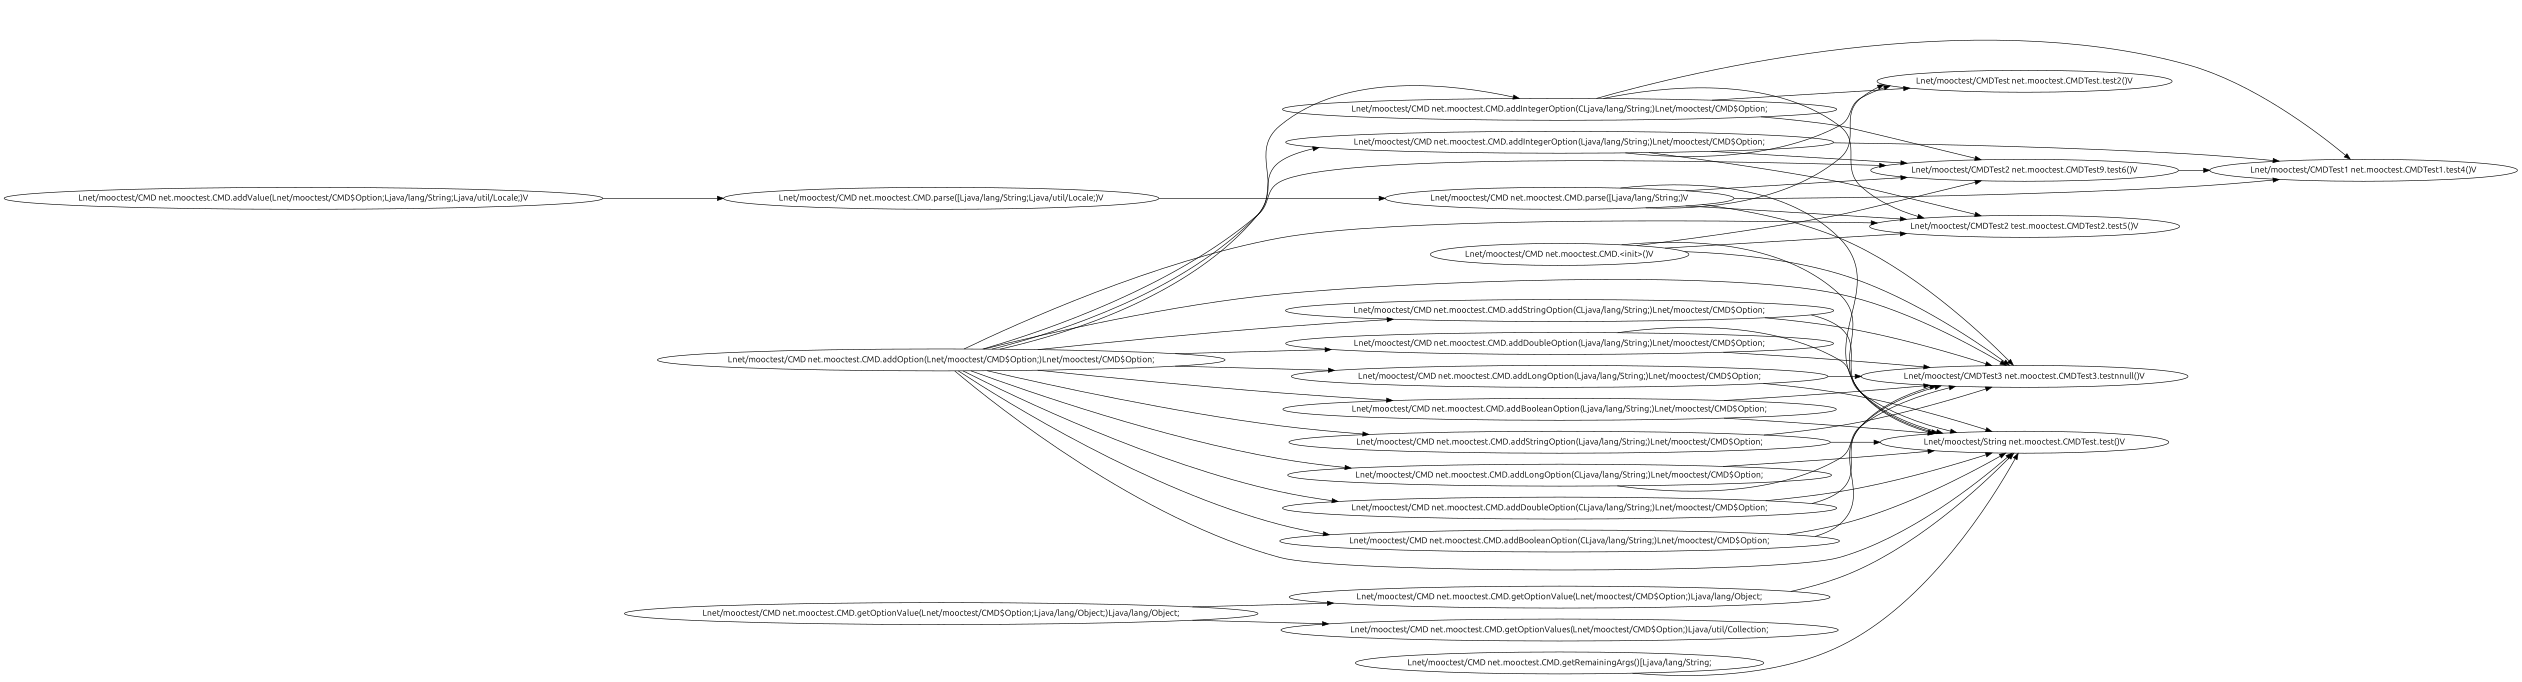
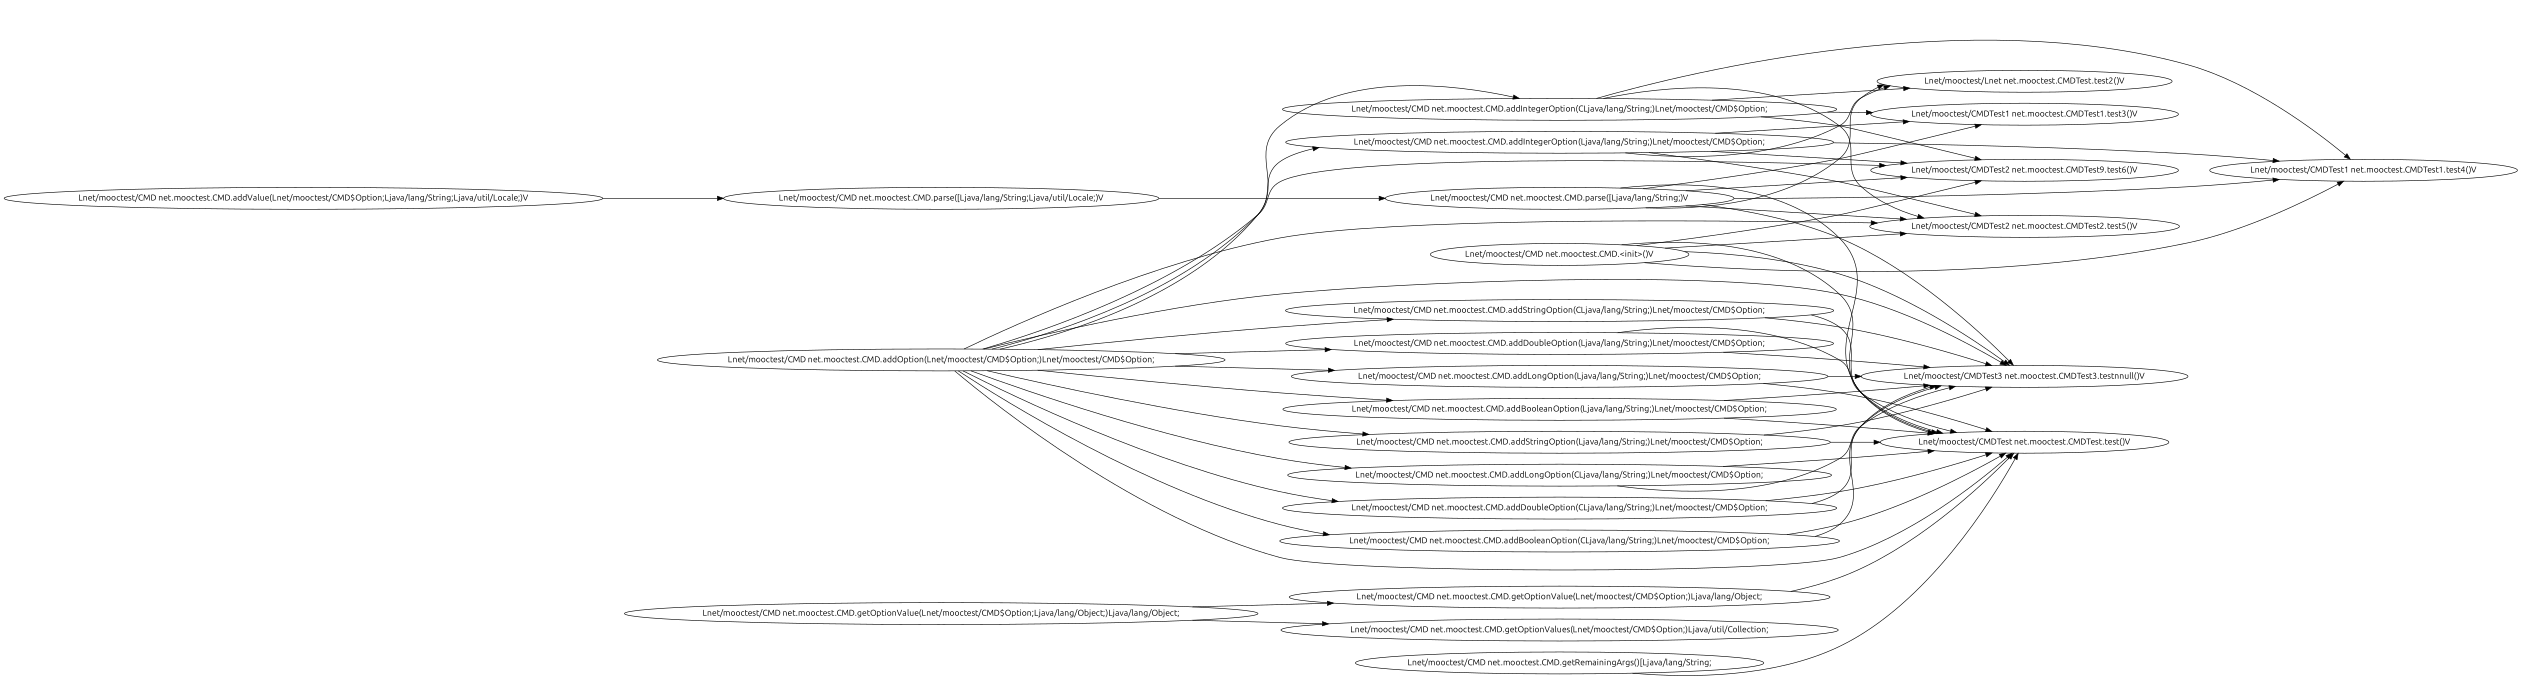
(2025, 81) -> (2025, 81)
none -> (2025, 114)
(2191, 170) -> (1998, 267)
(2025, 226) -> (2025, 226)
(2025, 442) -> (2025, 442)
